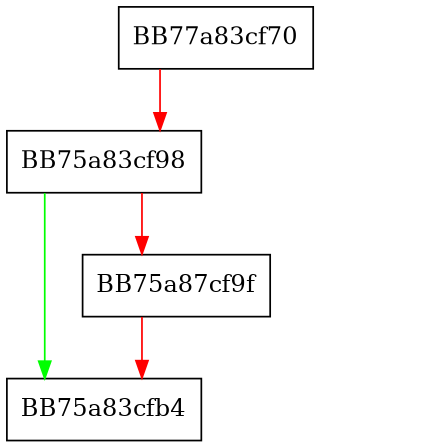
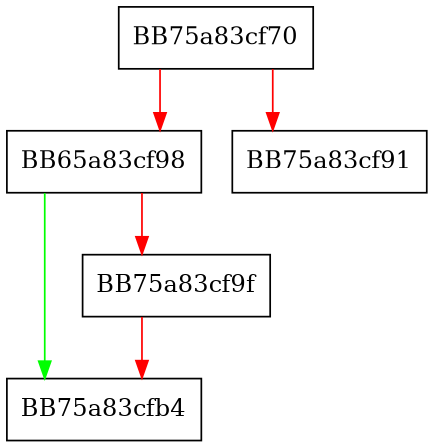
(216, 38) -> (216, 38)
(104, 162) -> (104, 162)
none -> (330, 162)
(176, 286) -> (176, 286)
